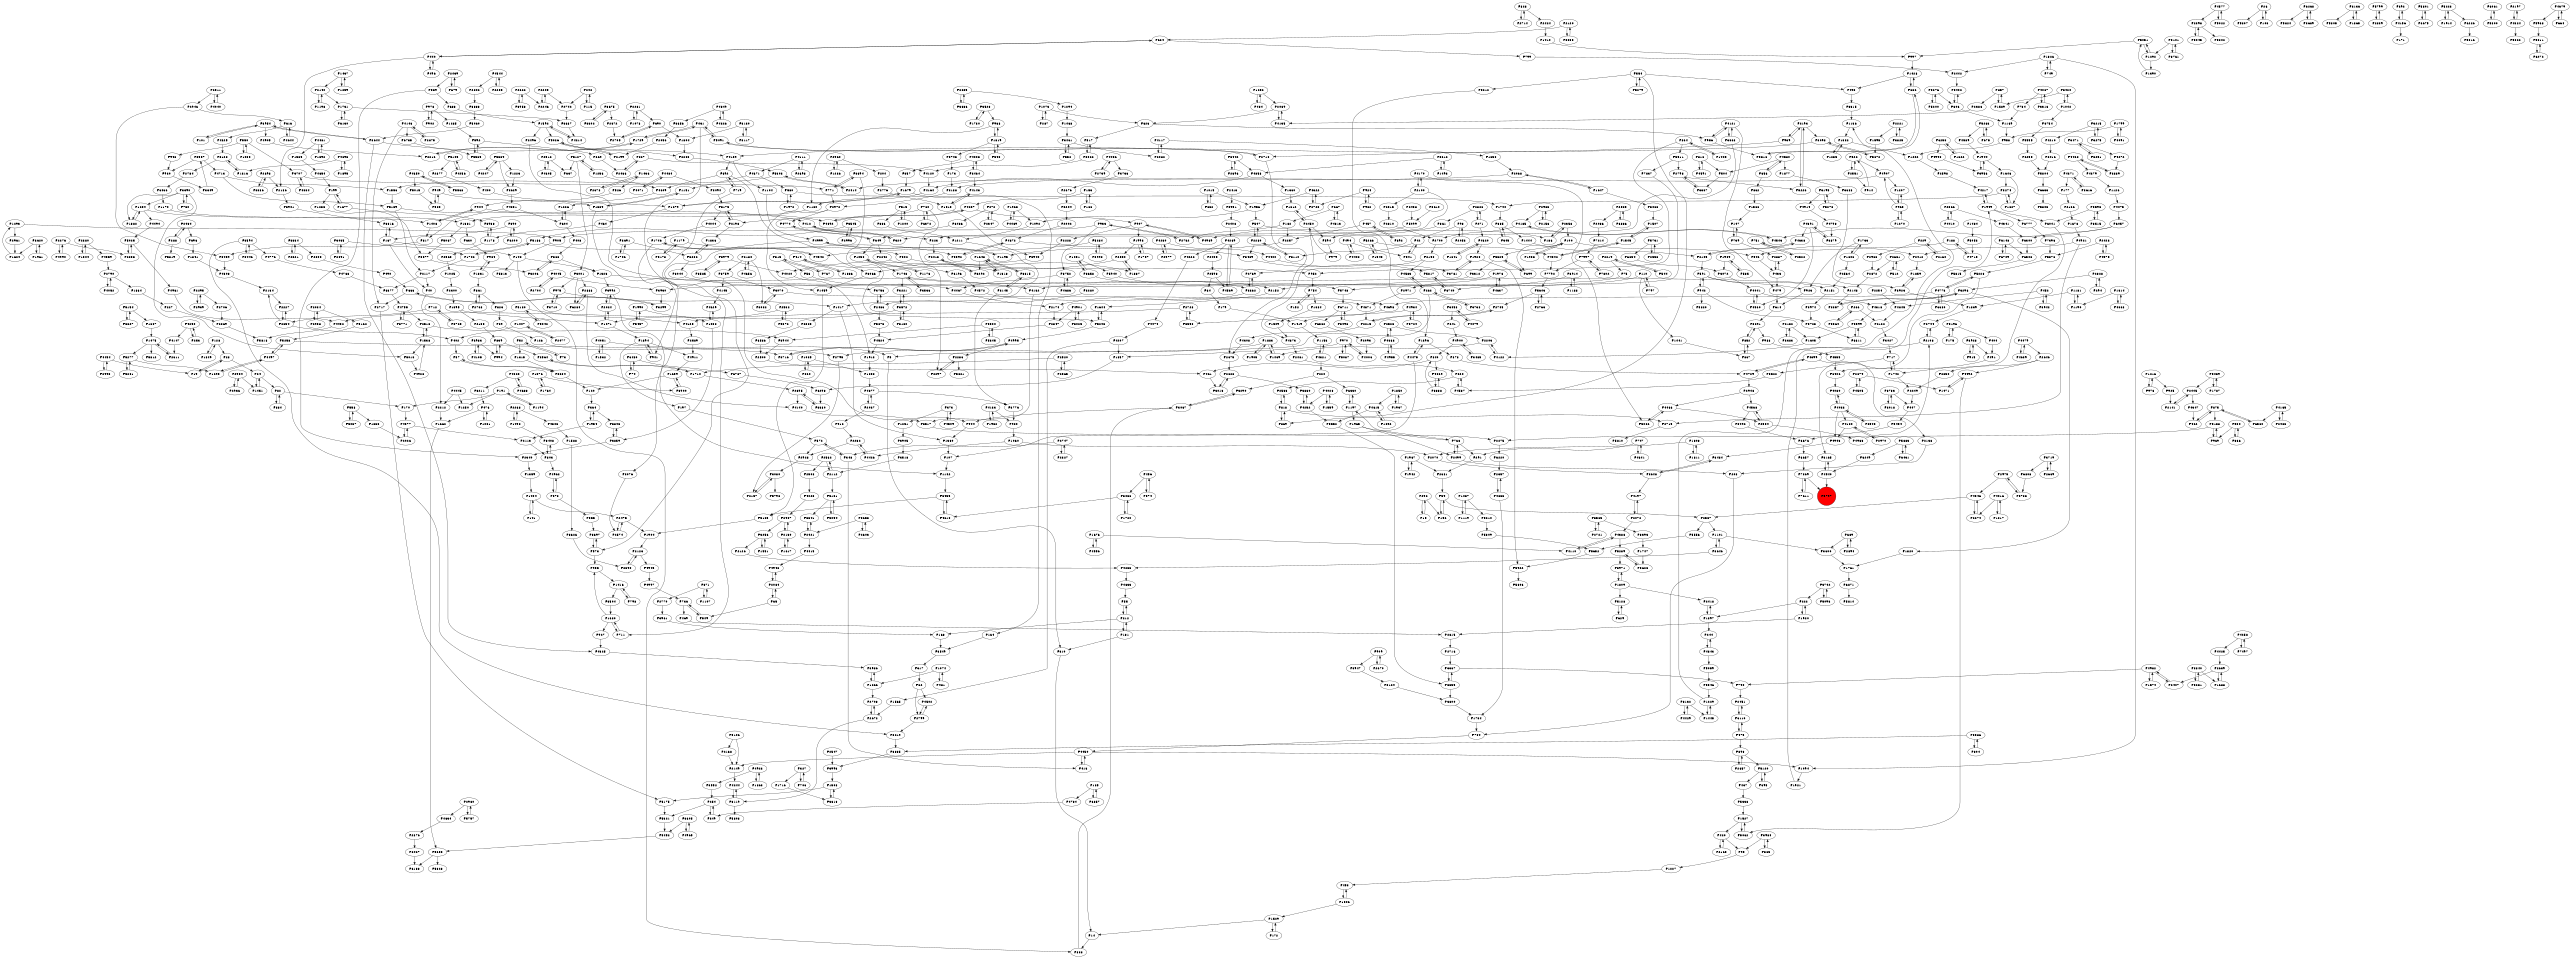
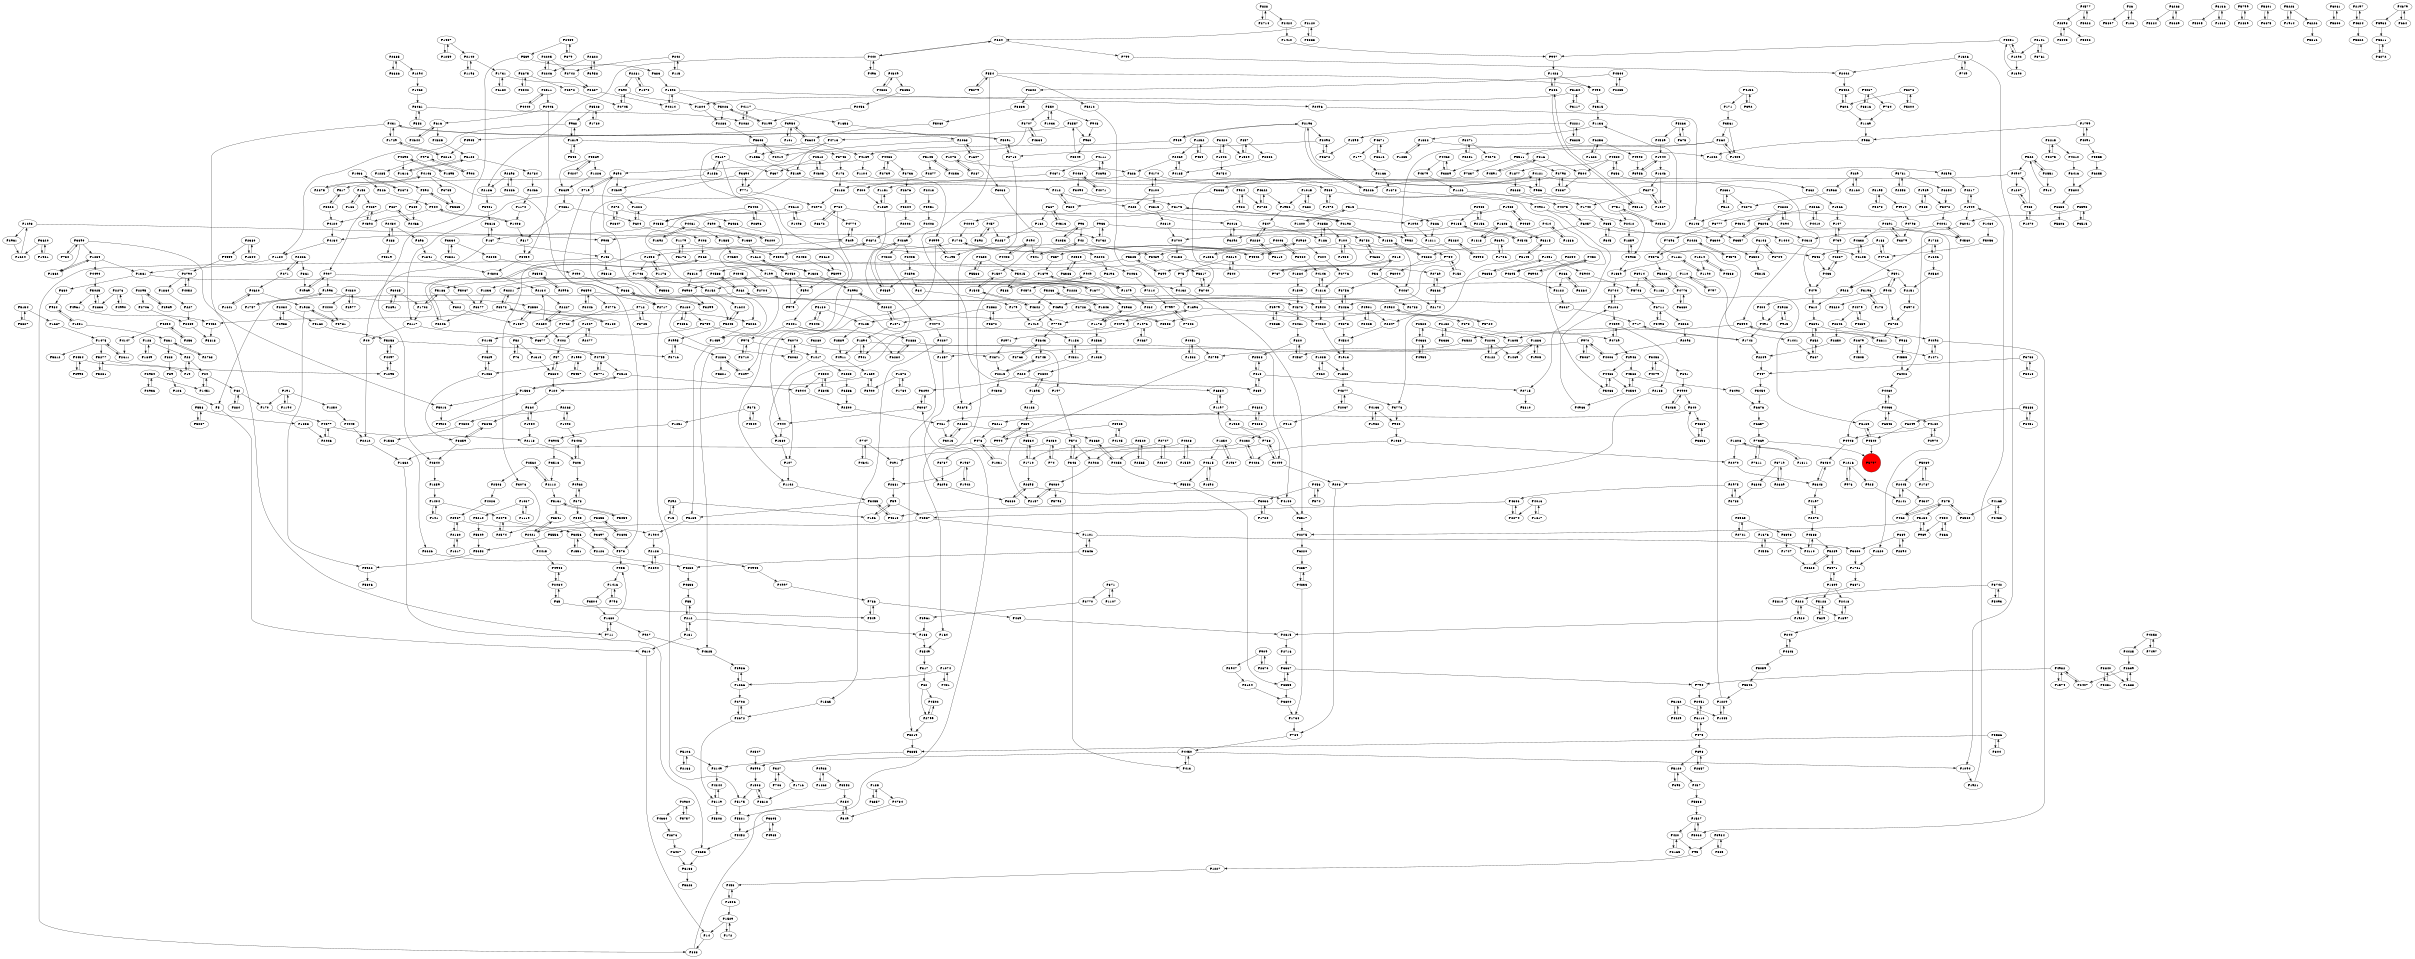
none -> (1728, 124)
(2039, 131) -> (2090, 148)
(528, 318) -> (1040, 384)
(460, 398) -> (340, 415)
(730, 759) -> (687, 761)
(438, 859) -> (687, 876)
